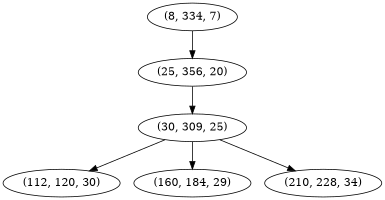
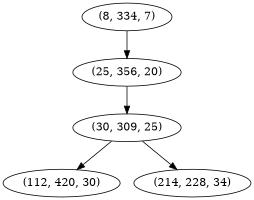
(62, 183) -> (62, 183)
(192, 183) -> none
(323, 183) -> (192, 183)
